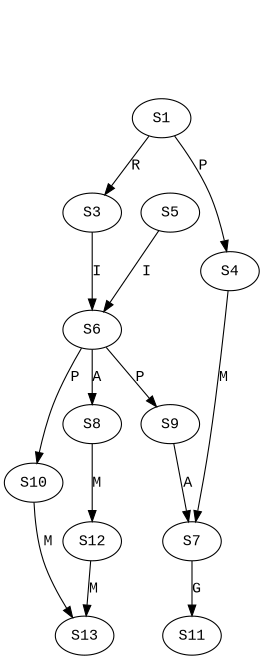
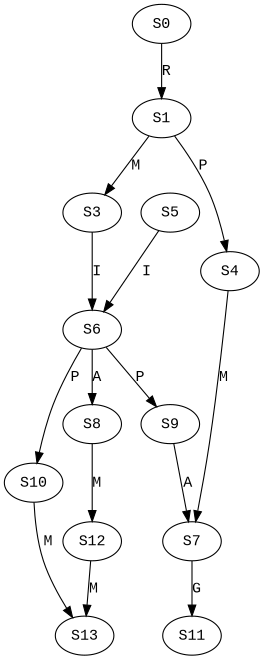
none -> (162, 24)
(136, 165) -> (136, 165)
